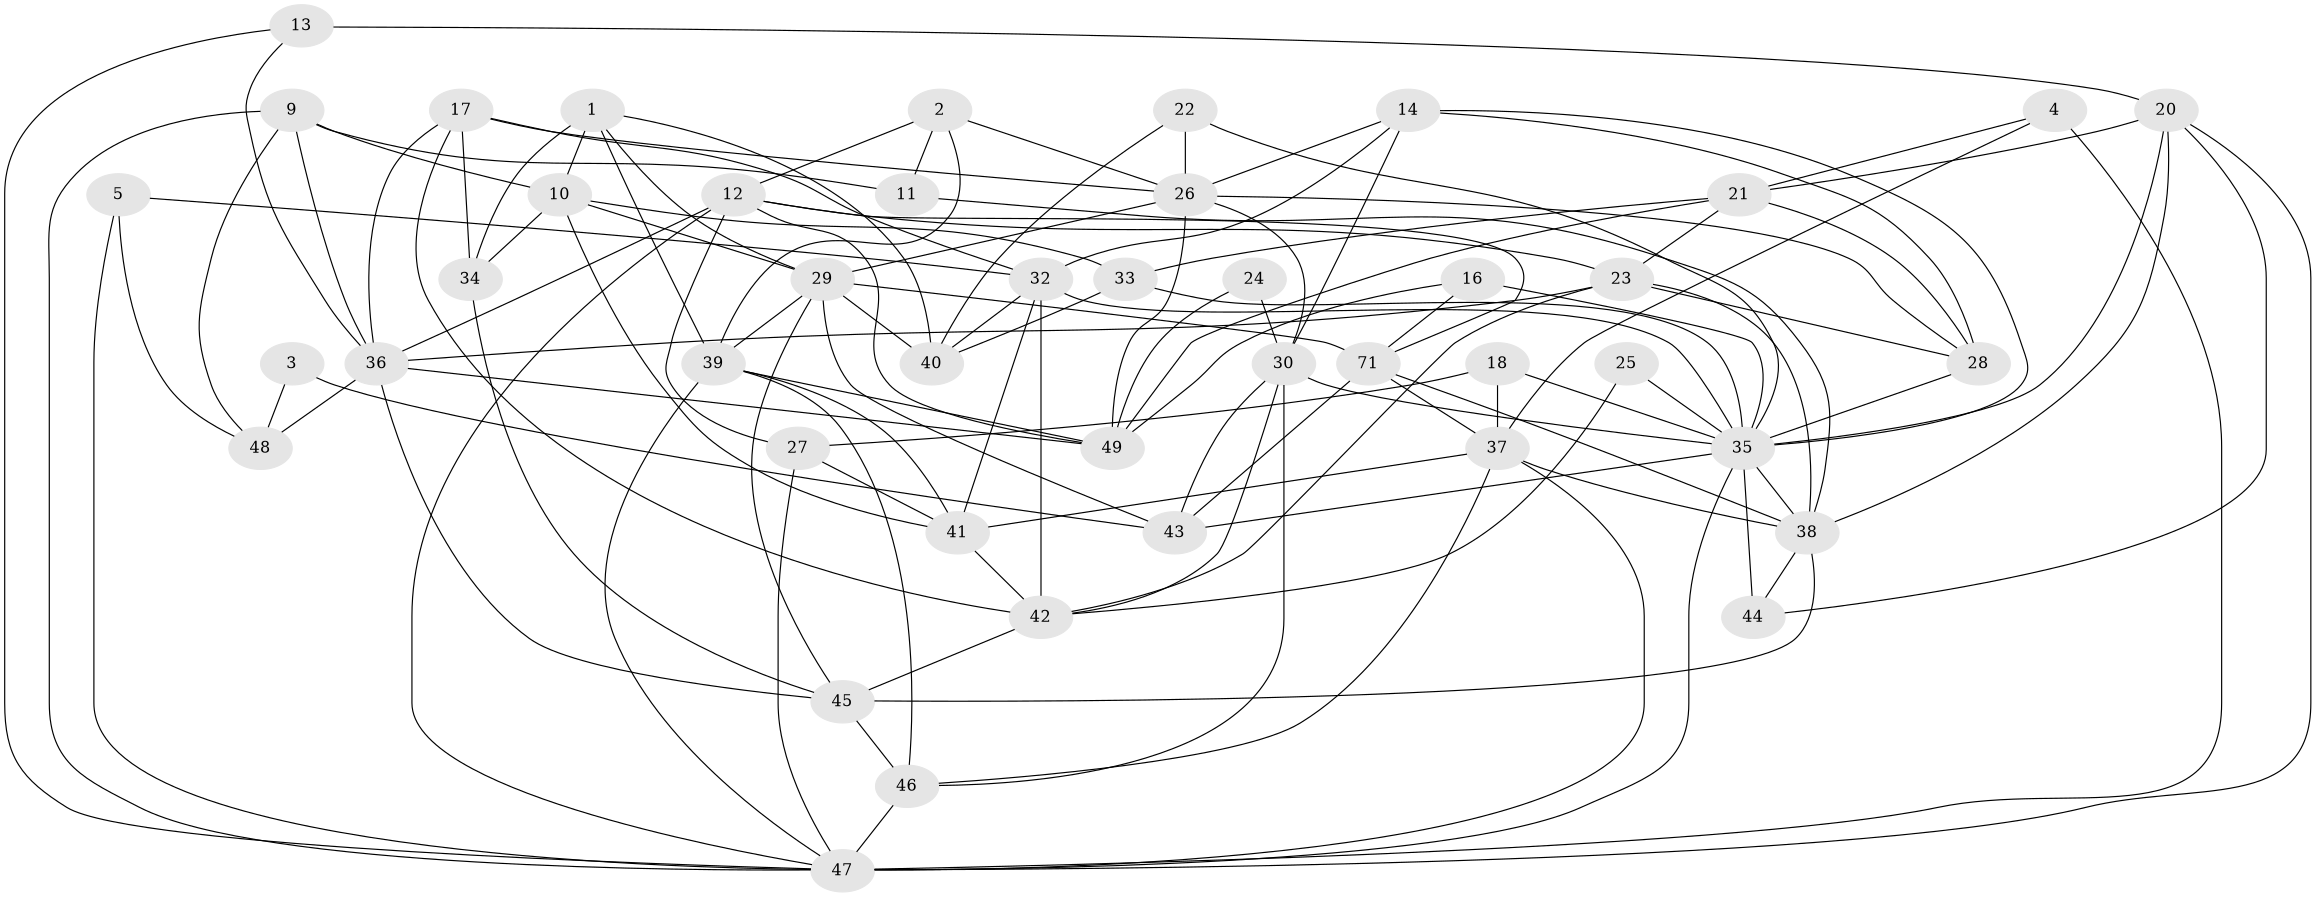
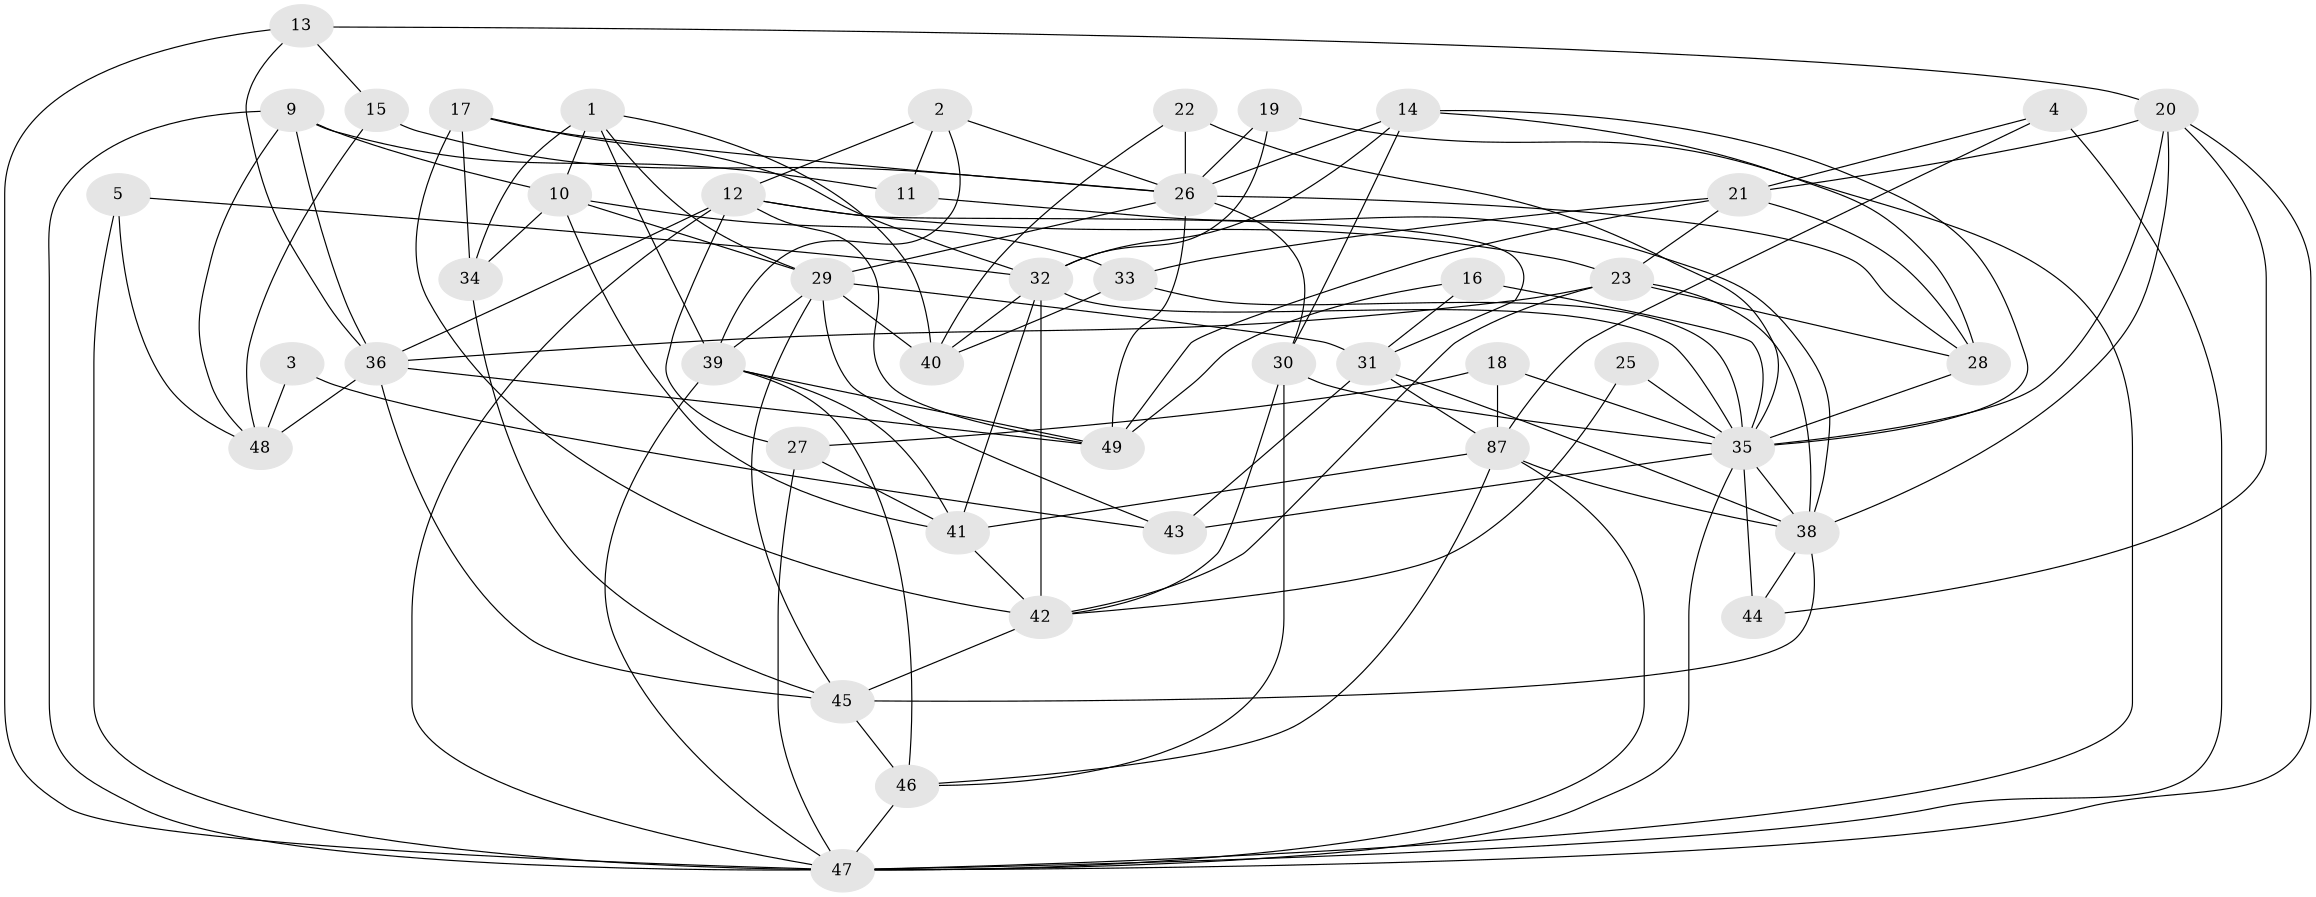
none -> (377, 110)
none -> (1270, 110)
(373, 228) -> none
(1255, 279) -> none
(1368, 364) -> (1368, 364)
(1214, 441) -> none
(1498, 448) -> (1498, 448)
